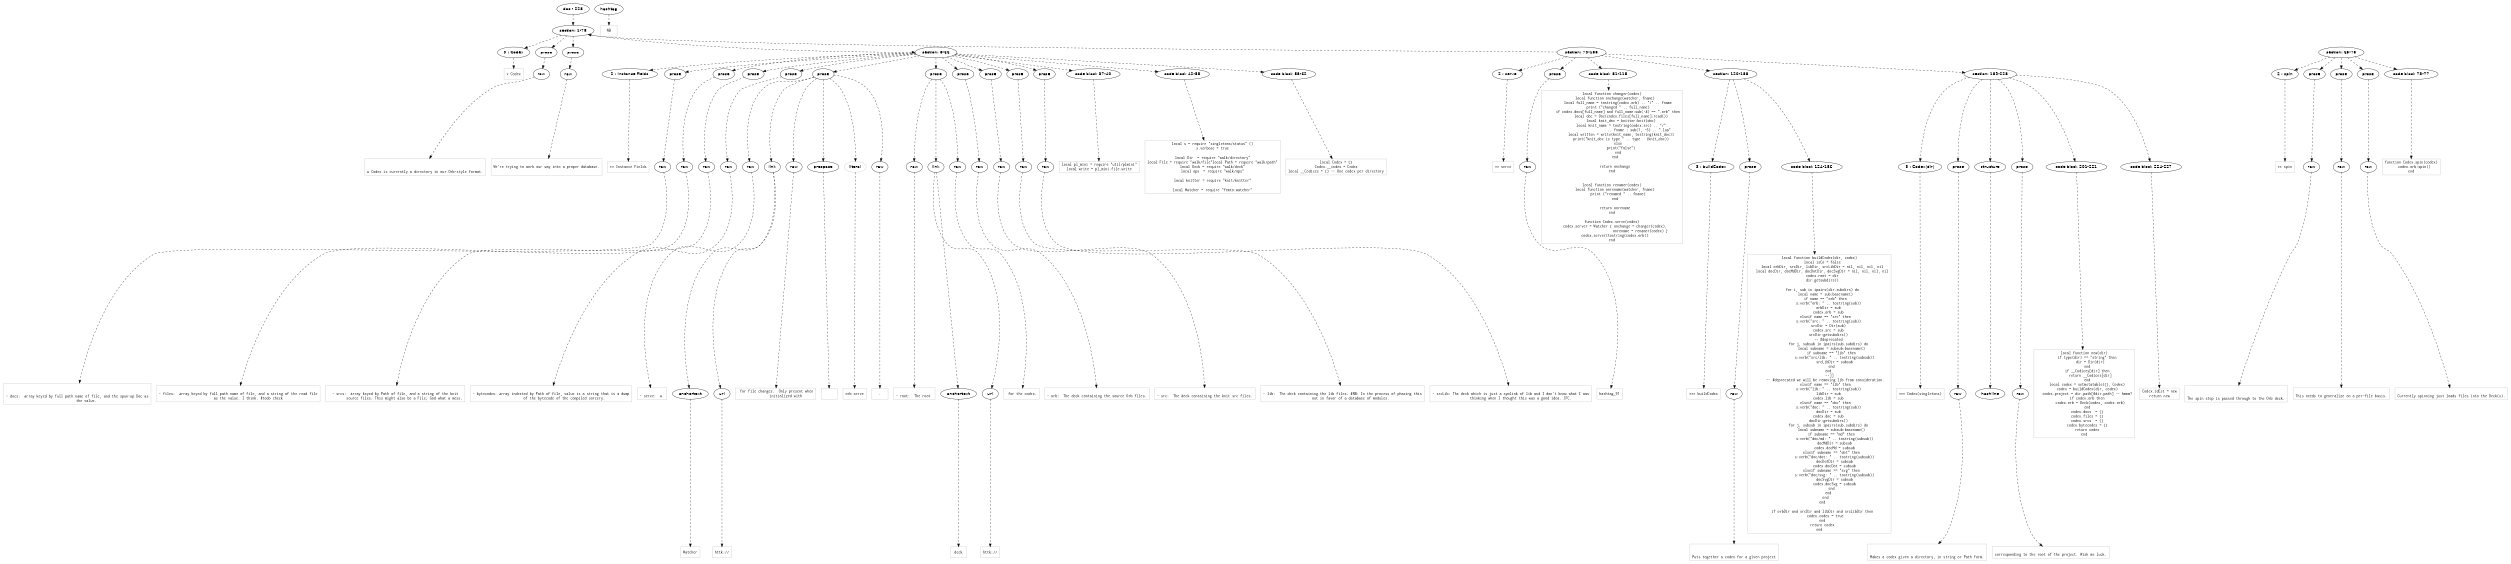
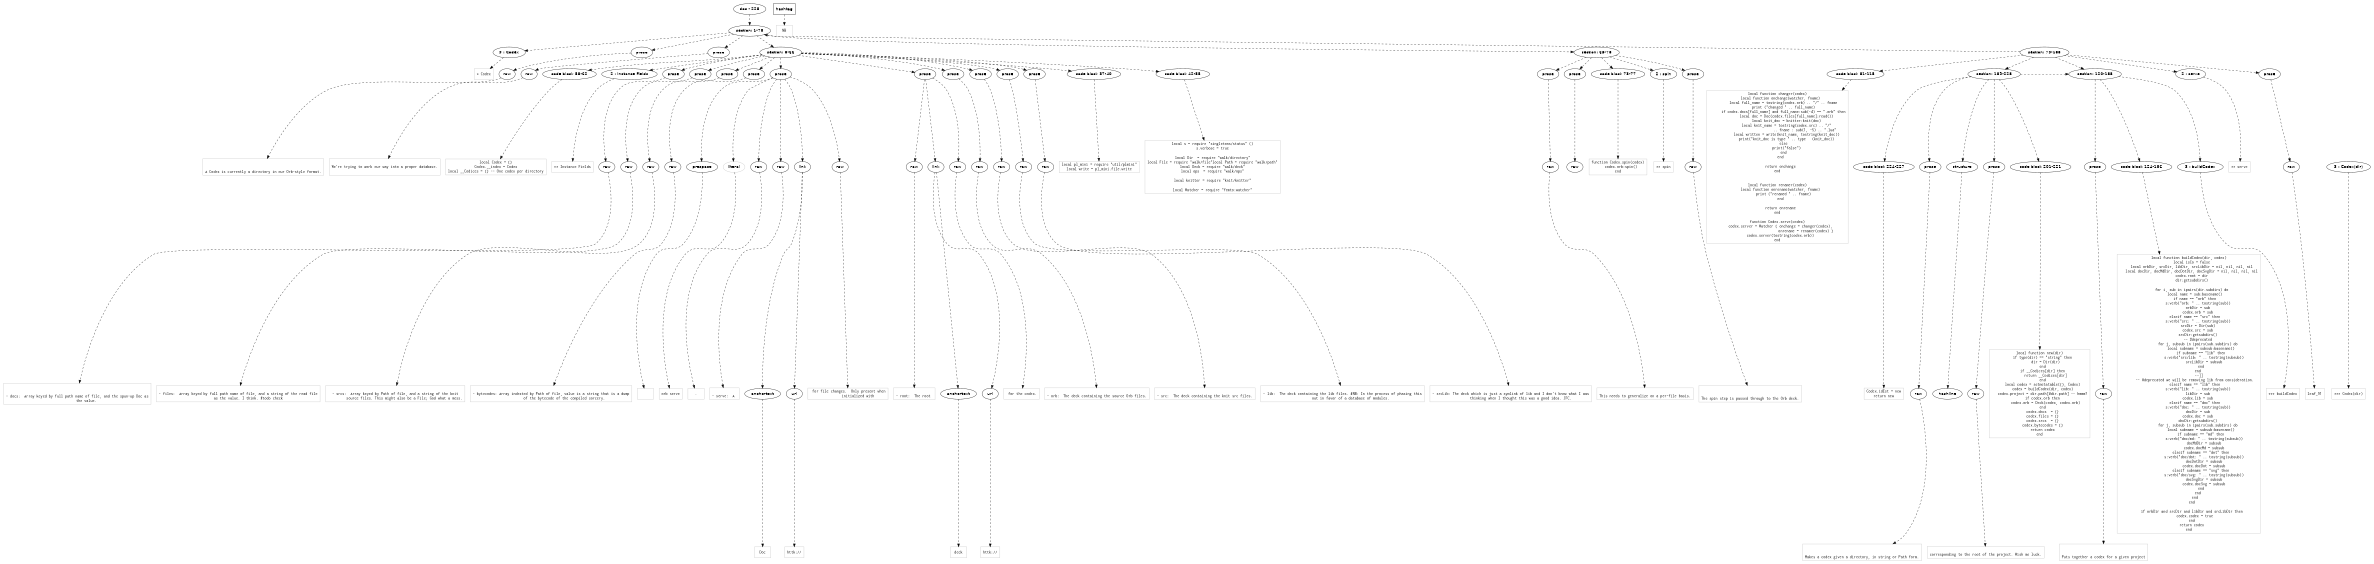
(609, 9) -> (784, 9)
none -> (1167, 47)
(1932, 109) -> (2043, 74)
(1610, 394) -> (2315, 394)
(1920, 394) -> (2349, 394)
(2451, 394) -> none
(690, 552) -> (763, 552)
